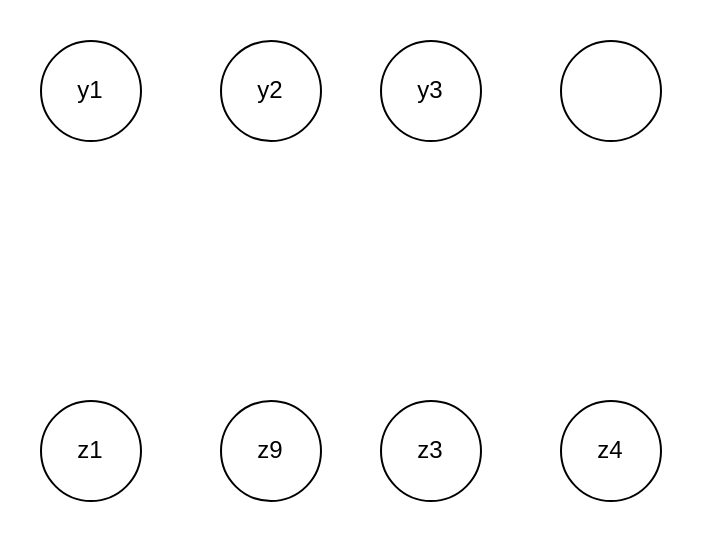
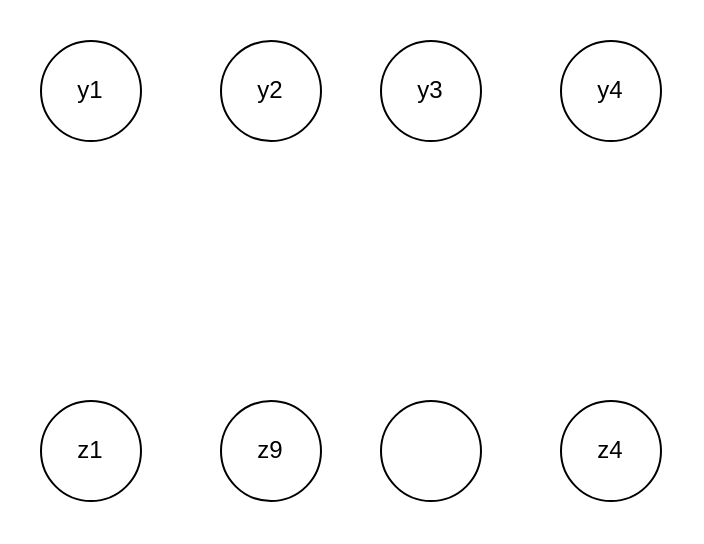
none -> (611, 91)
(431, 451) -> none
